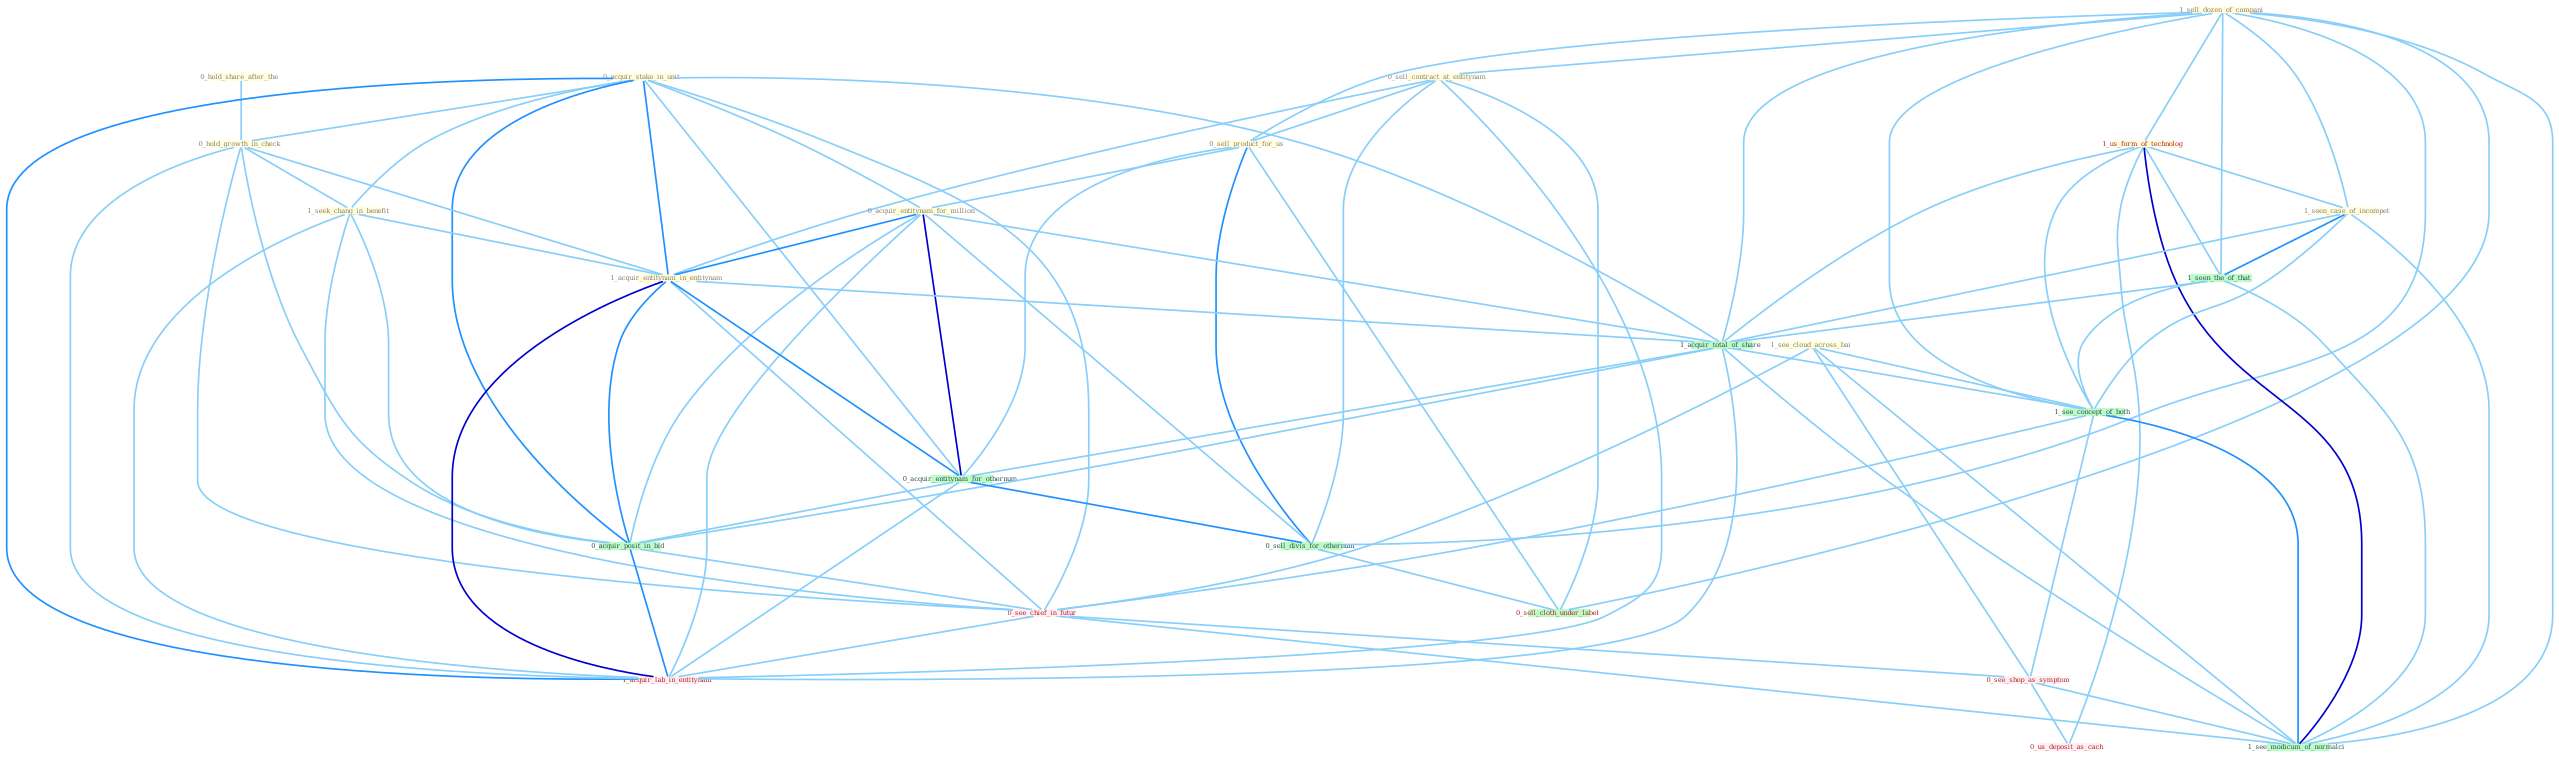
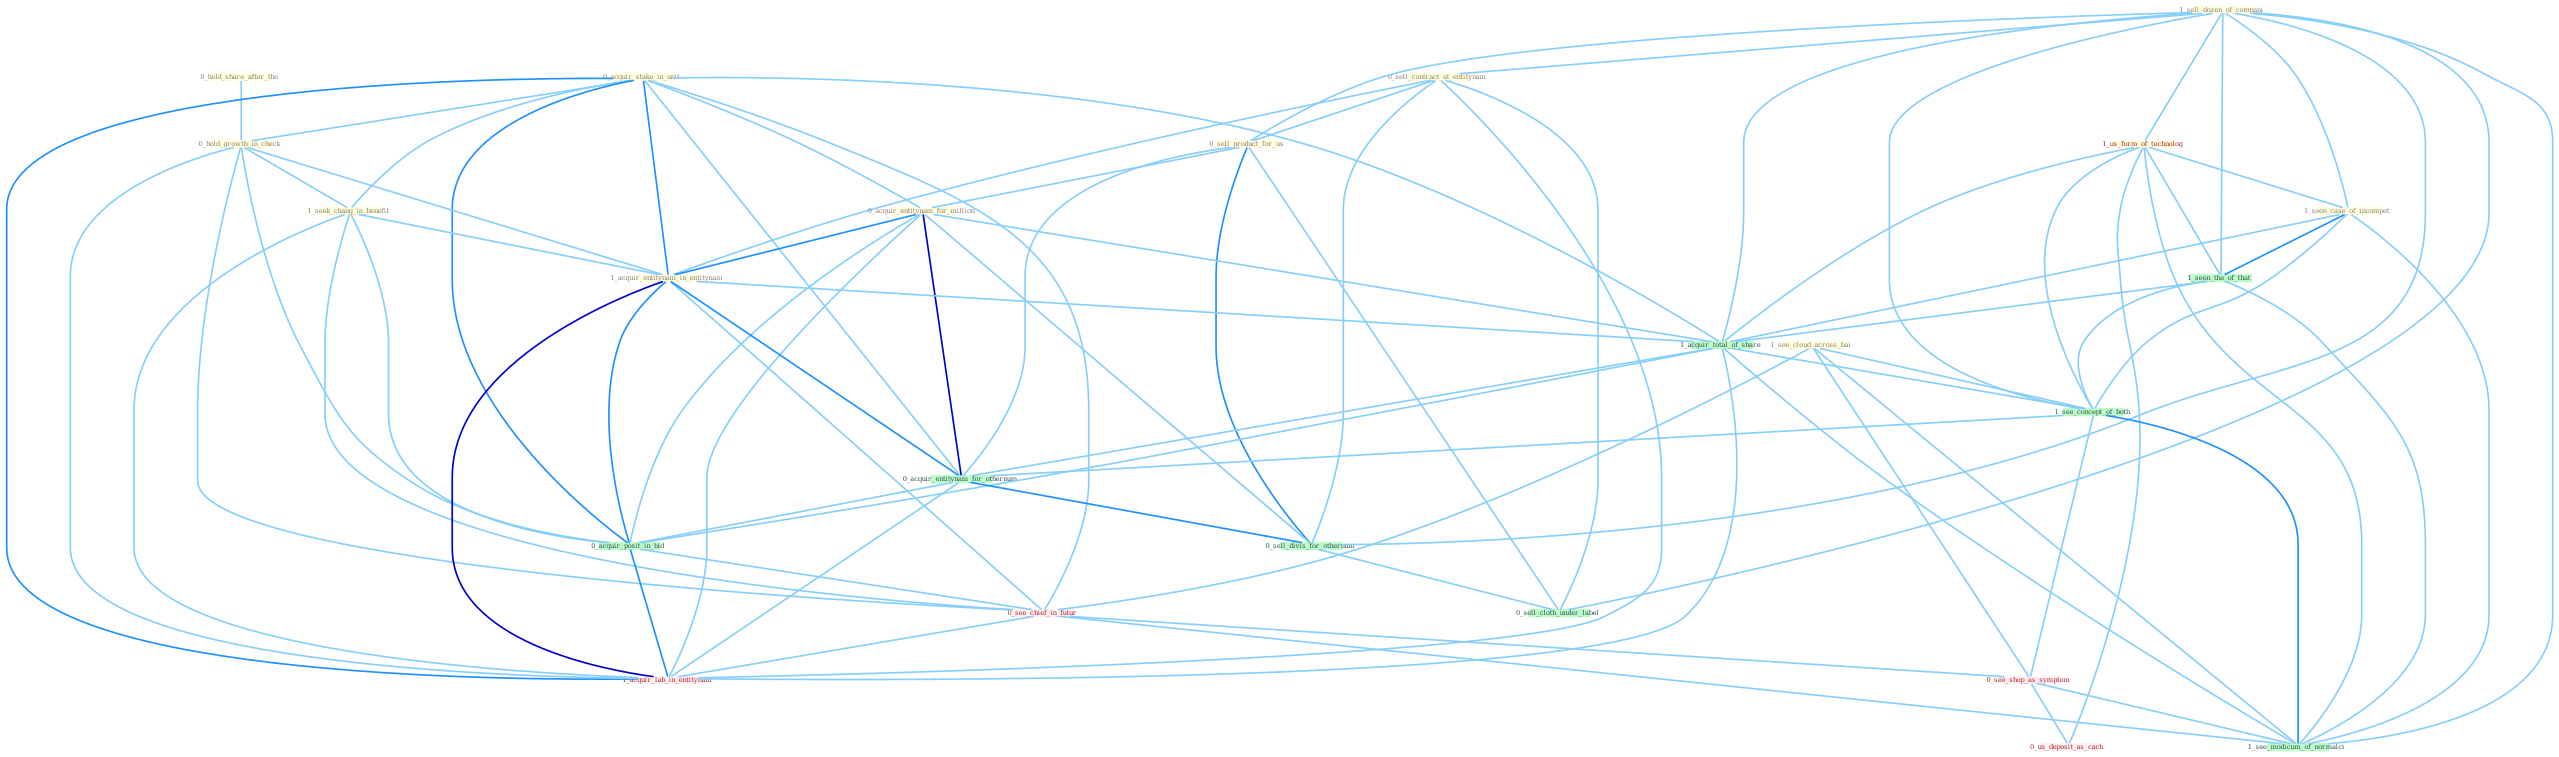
(2315, 430) -> (2315, 430)
(1626, 518) -> (1527, 446)
(1559, 613) -> (1559, 613)
